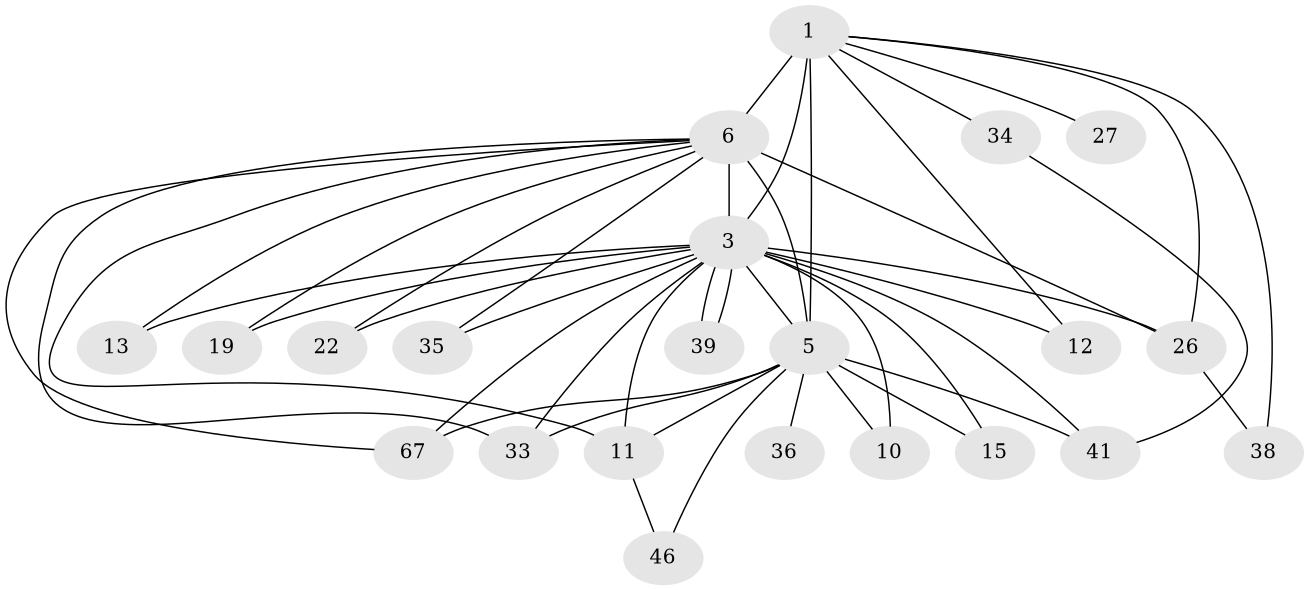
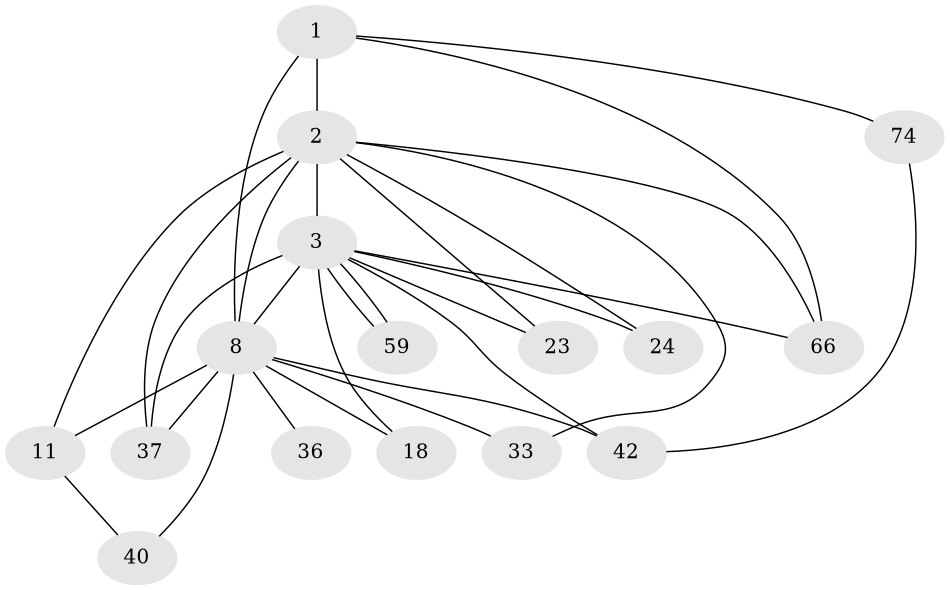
(729, 137) -> (317, 137)
(1001, 137) -> (904, 137)
(1106, 137) -> none
(789, 143) -> none
(645, 335) -> none
(612, 338) -> none
(117, 348) -> (558, 348)
(222, 348) -> none
(327, 348) -> (663, 348)
(433, 348) -> none
(704, 348) -> (397, 348)
(809, 348) -> (237, 348)
(1081, 348) -> none
(1186, 348) -> (824, 348)
(414, 453) -> (150, 453)
(890, 453) -> (416, 453)
(995, 453) -> none
(1100, 453) -> (627, 453)
(1264, 453) -> none
(663, 558) -> (137, 558)
